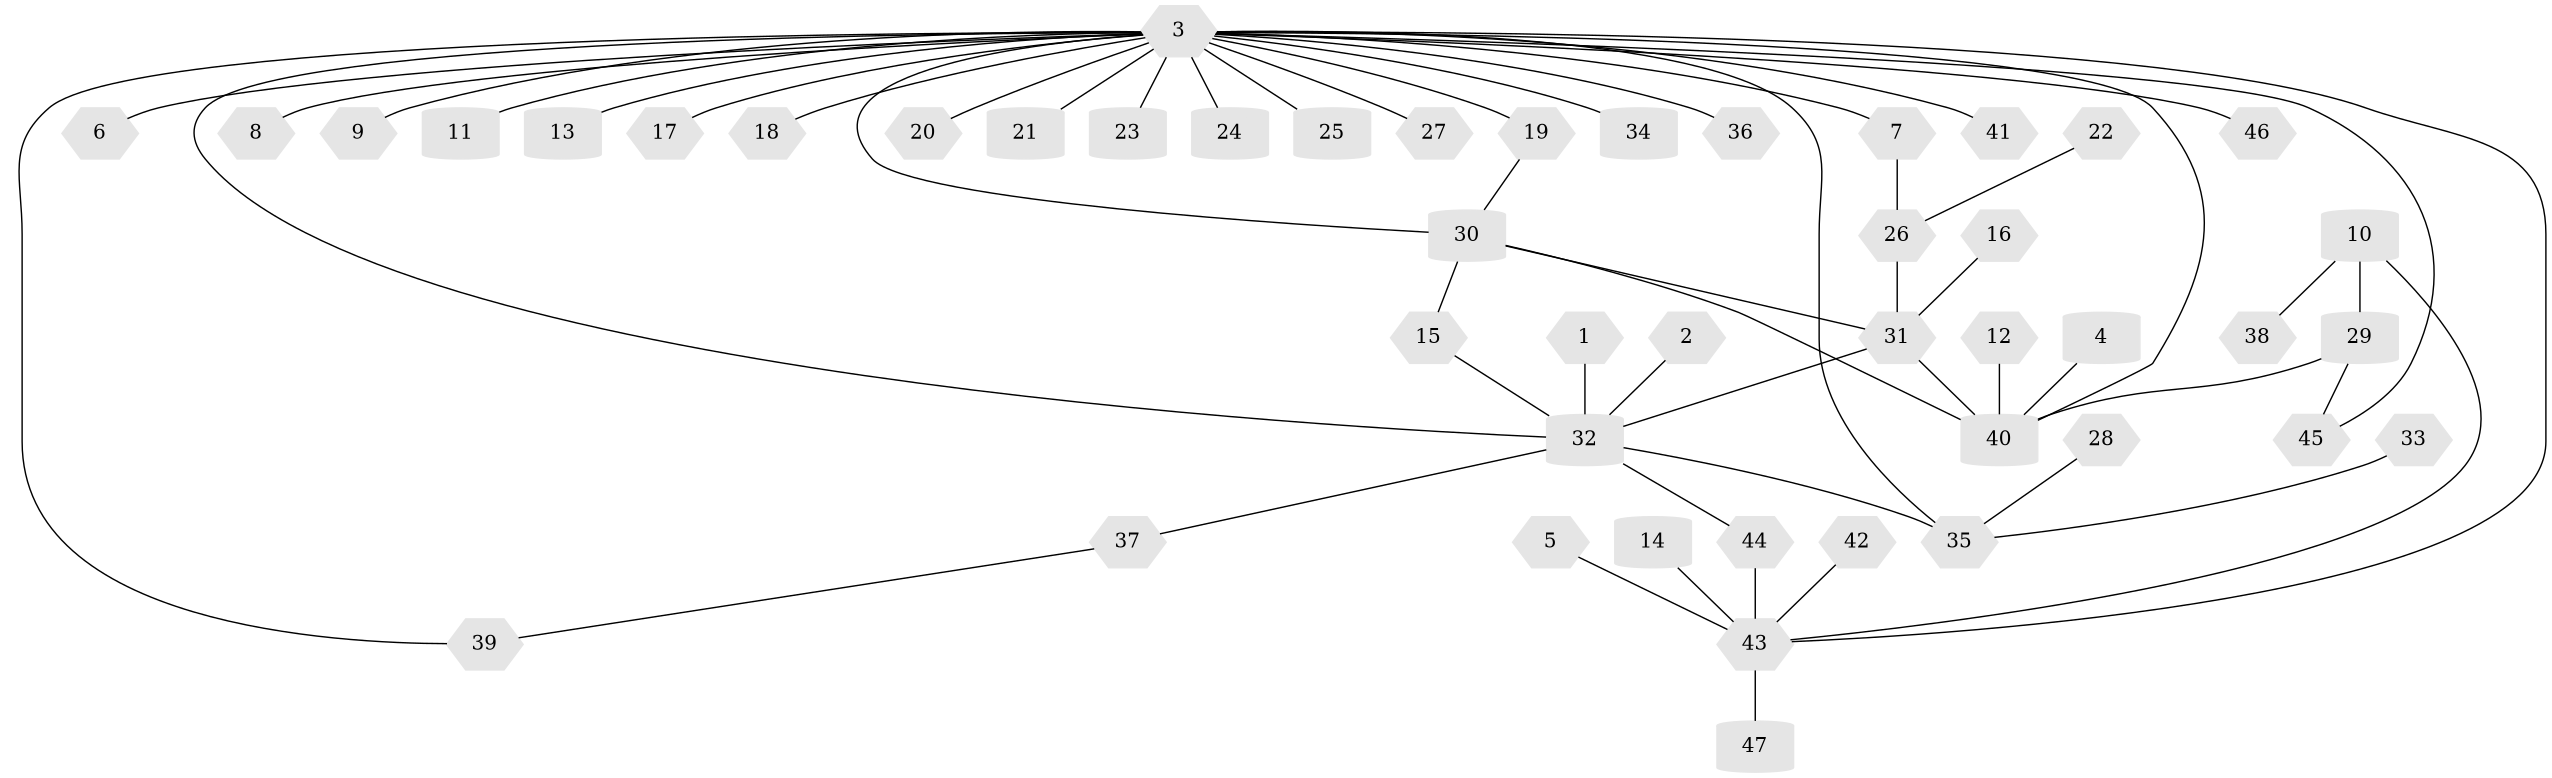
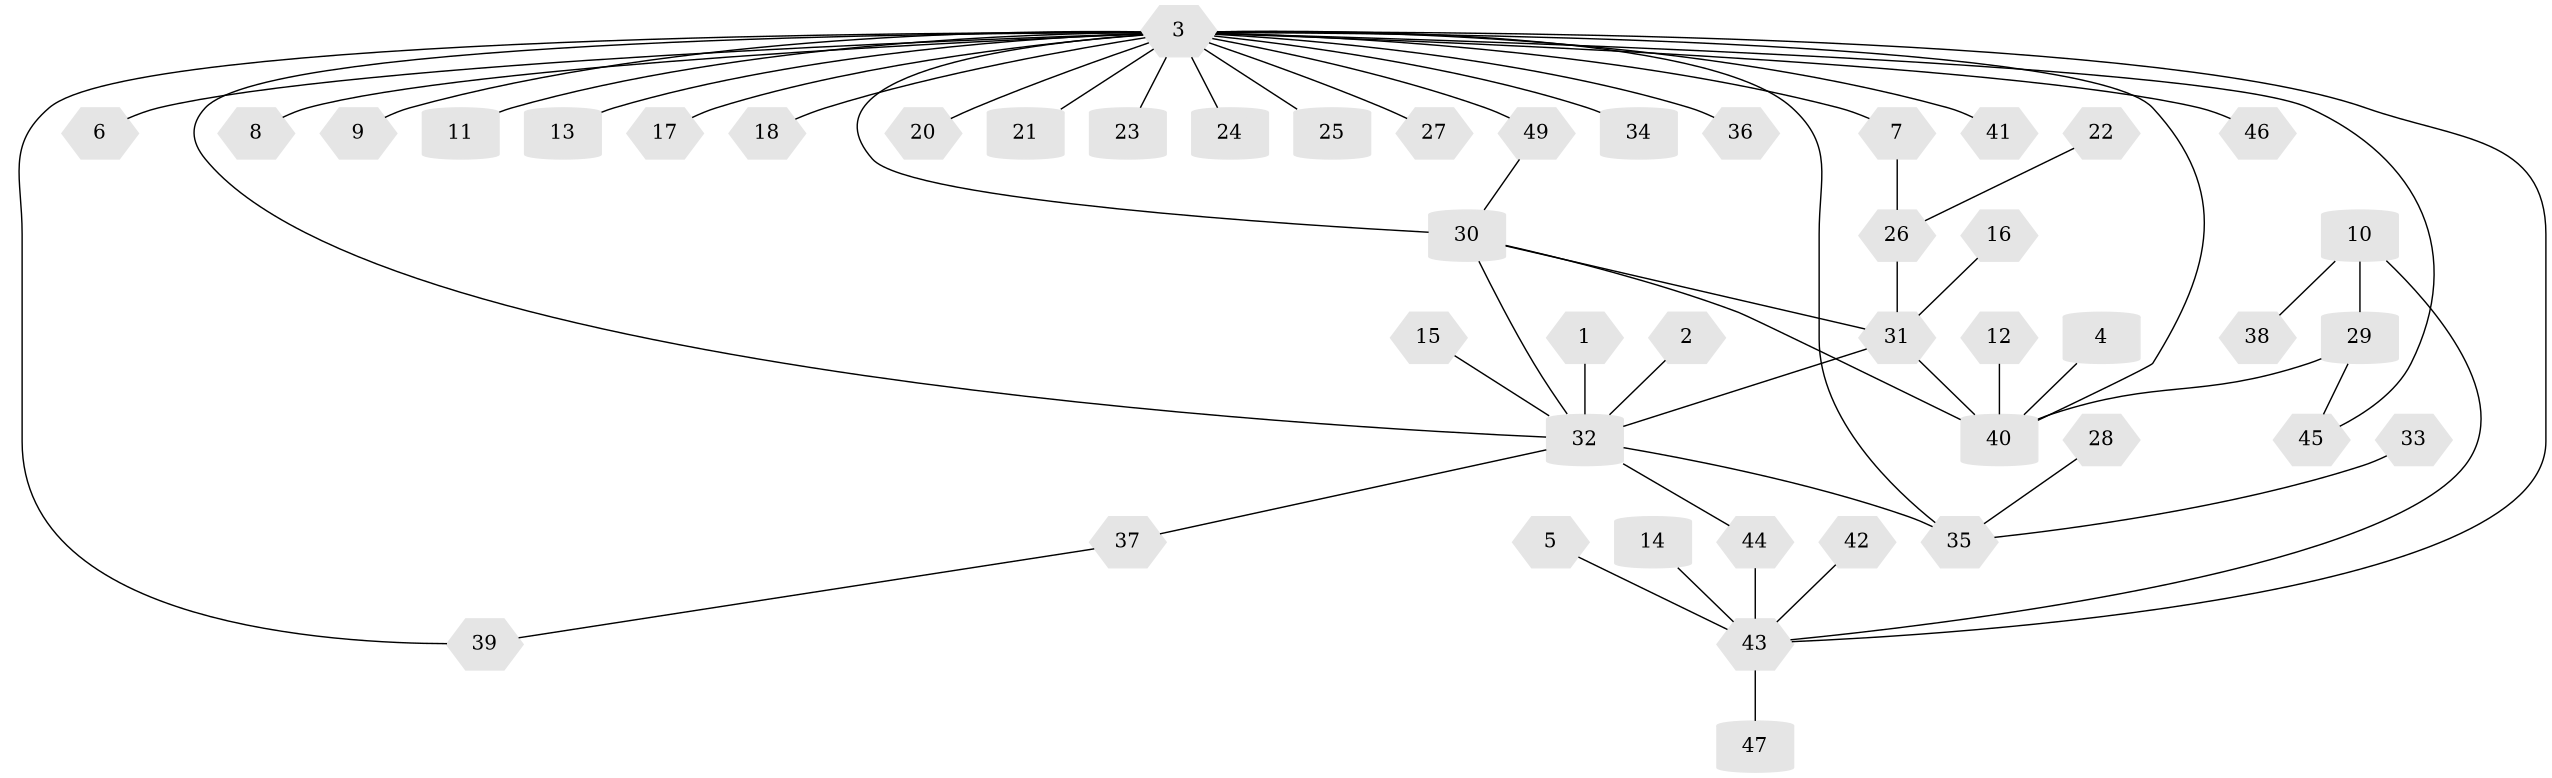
(1537, 133) -> (1537, 133)
(1448, 287) -> (1520, 339)
